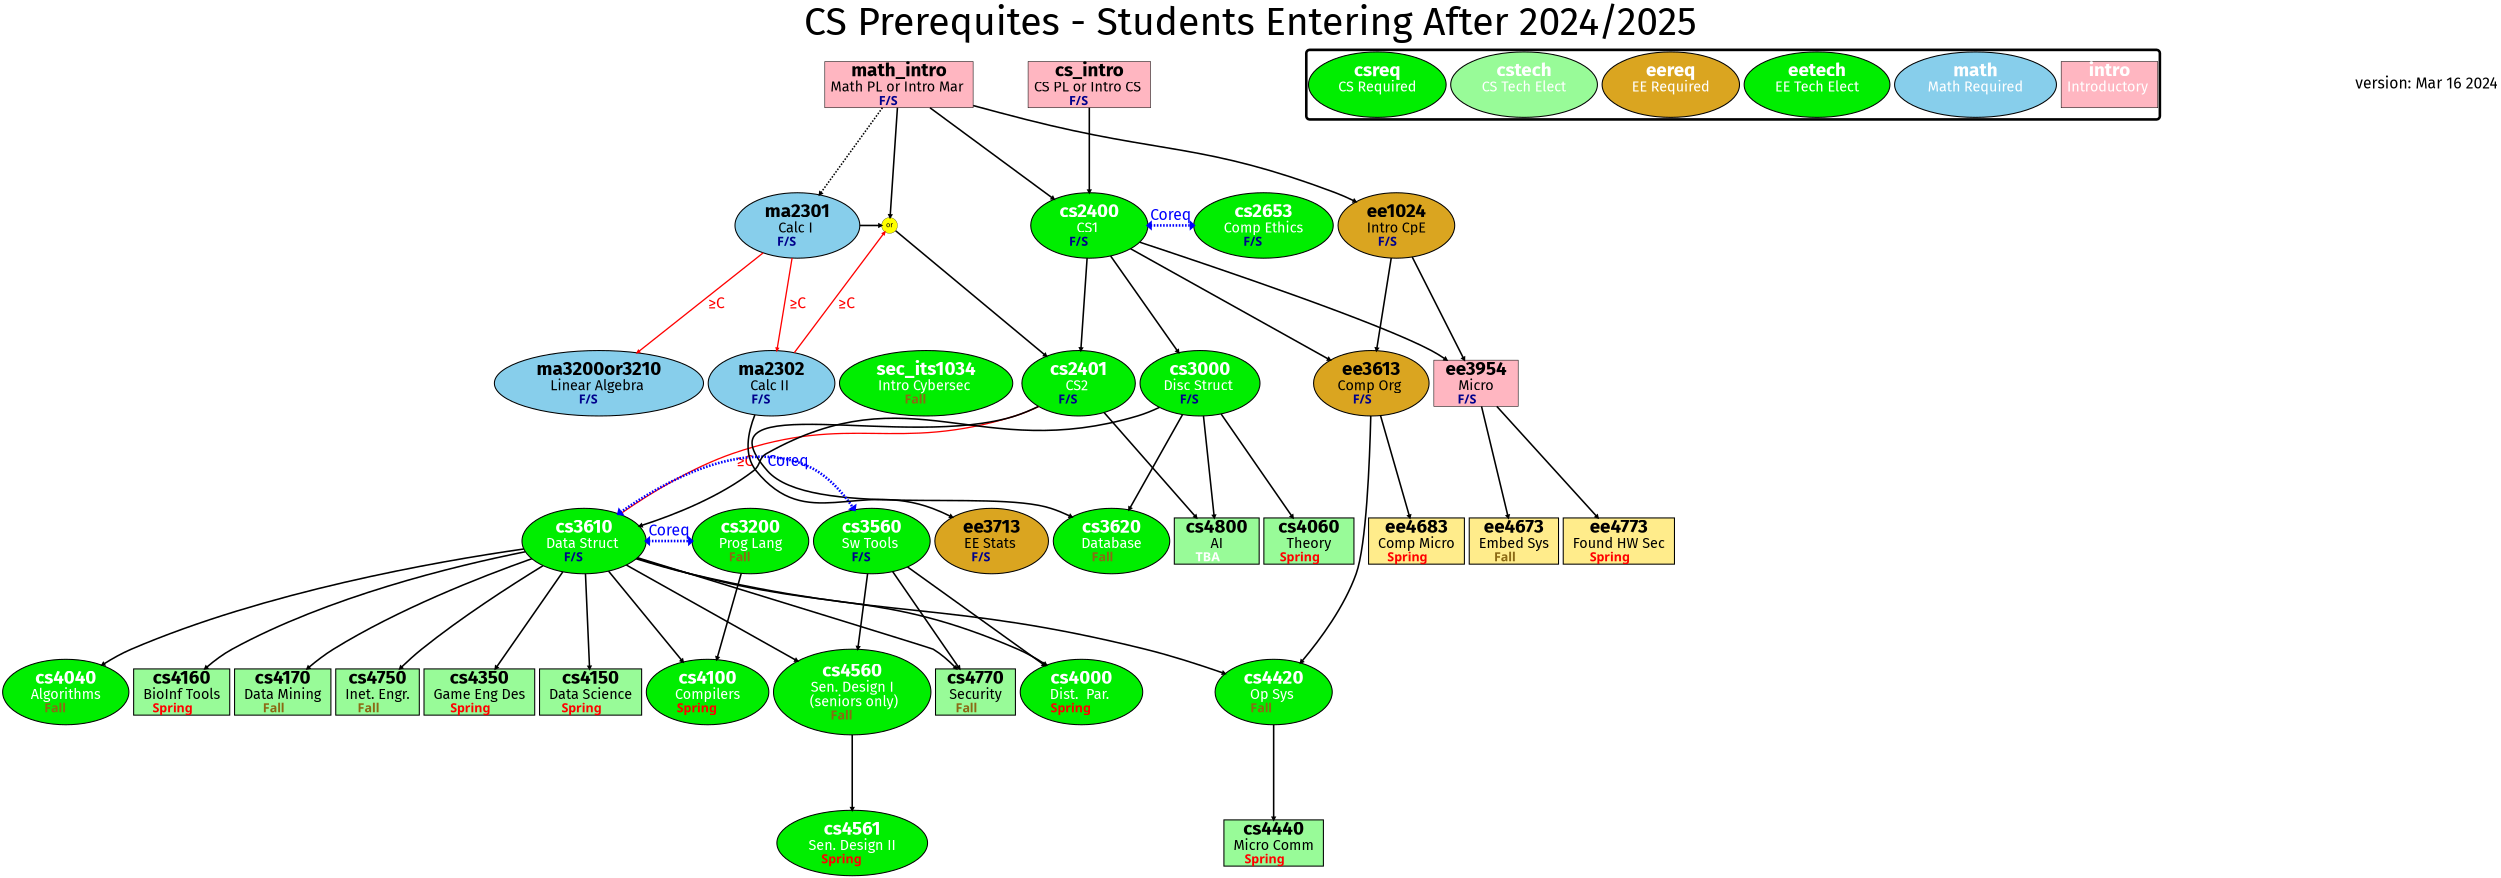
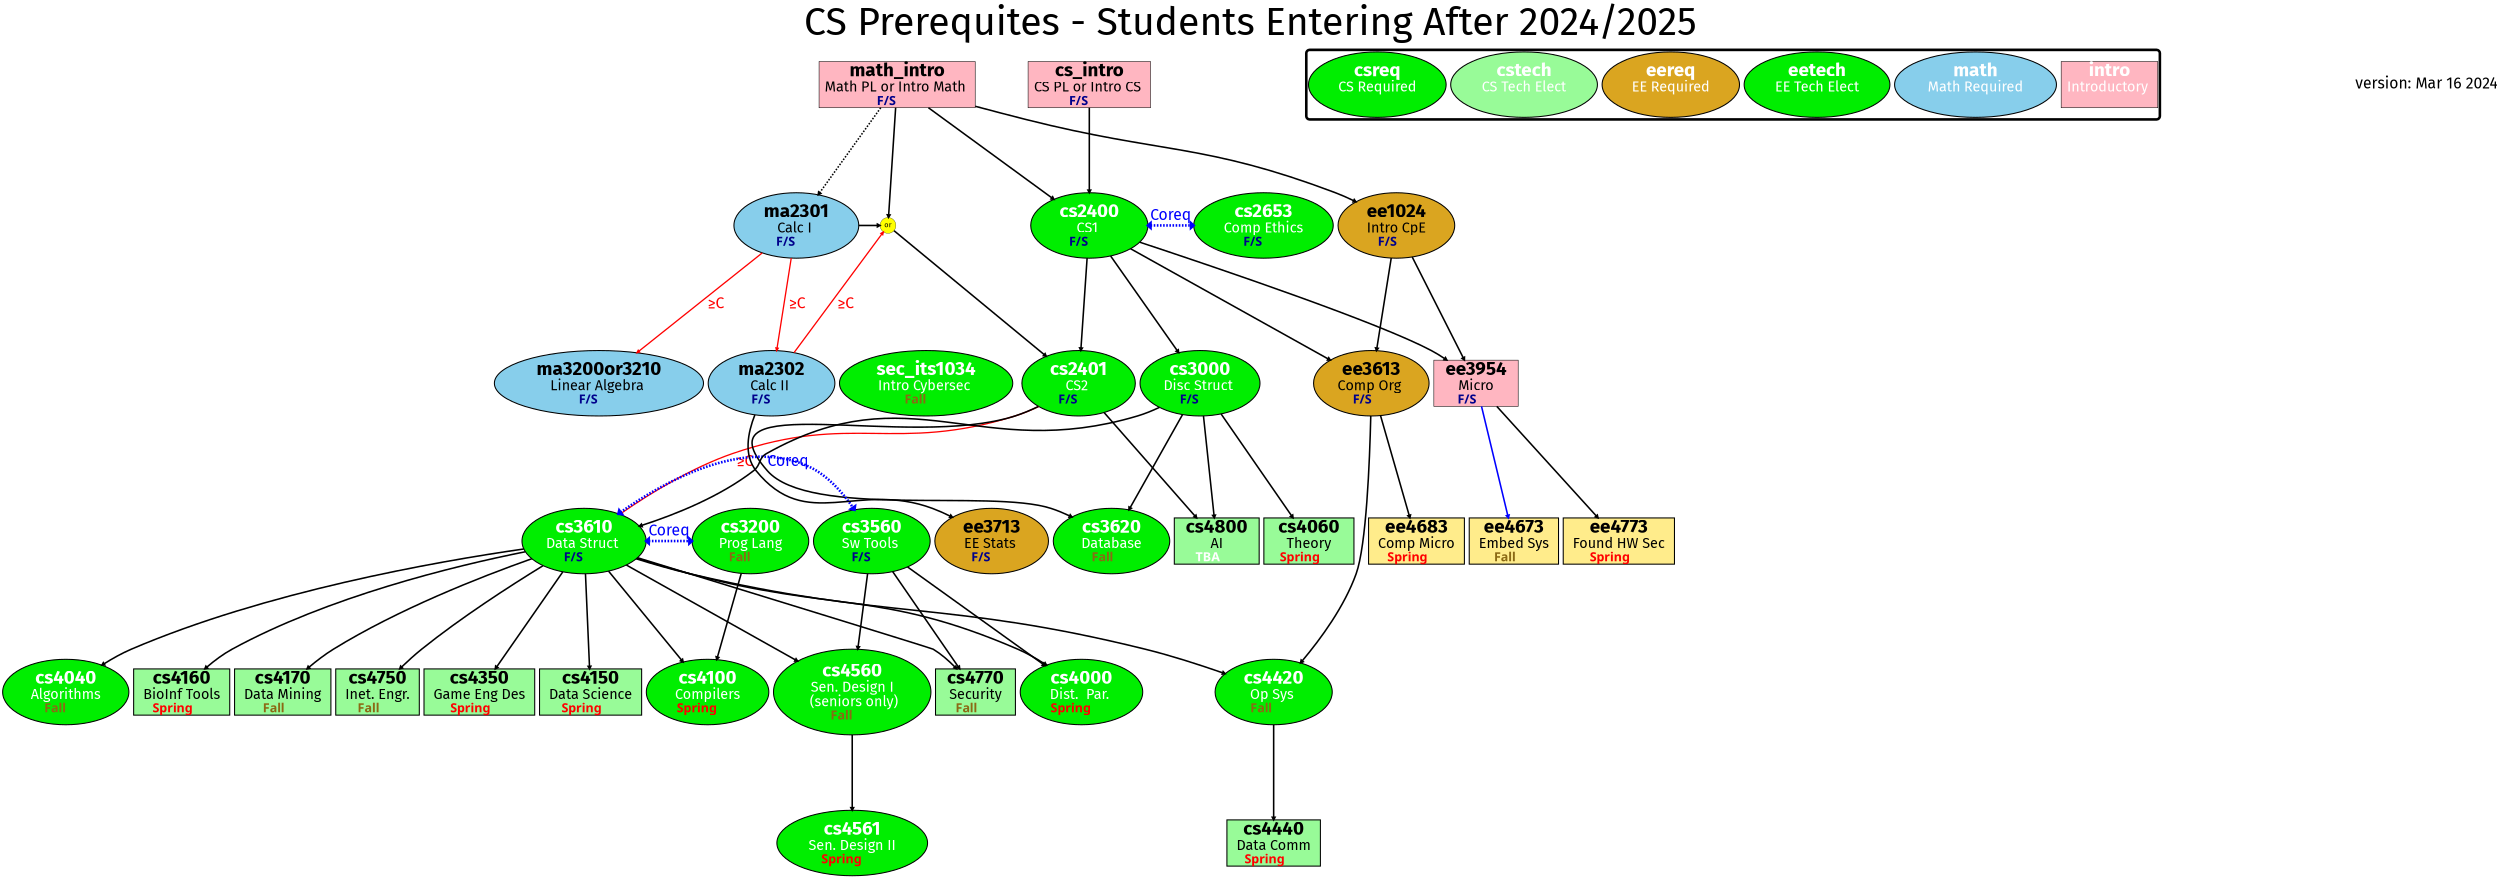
(897, 87) -> (895, 87)
(1495, 461) -> (1495, 461)
(1272, 846) -> (1272, 846)
